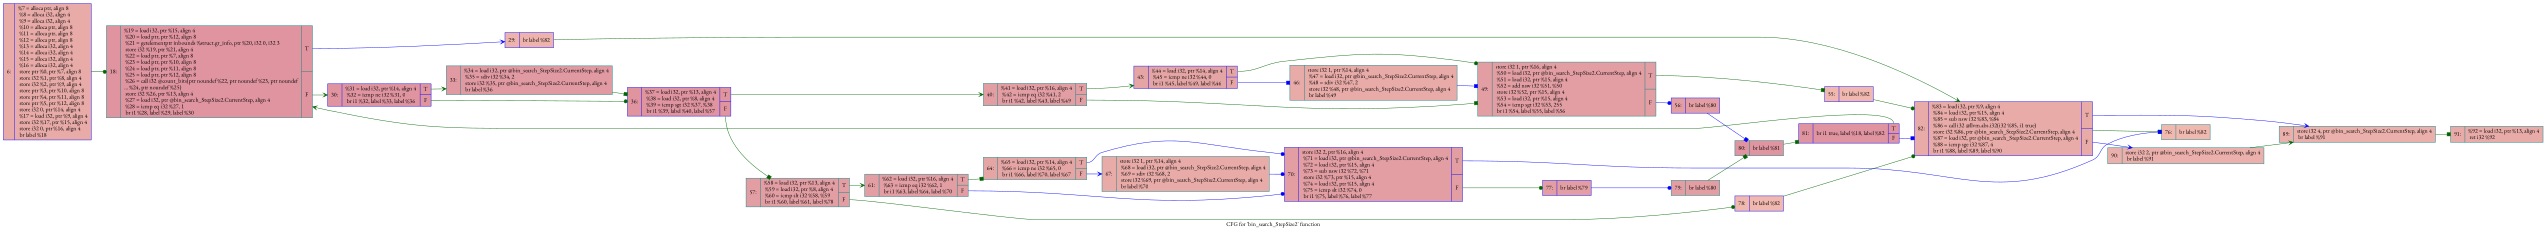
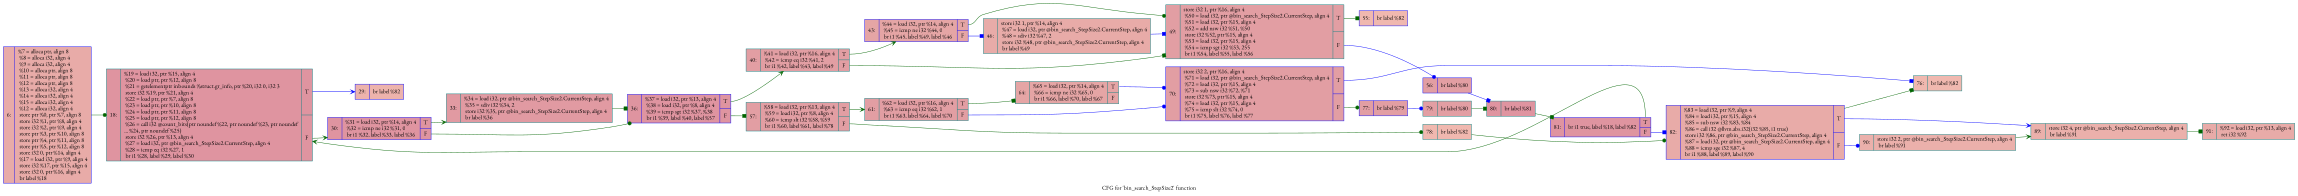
(1261, 37) -> none
(46, 65) -> (46, 108)
(1892, 104) -> none
(2112, 145) -> (1850, 146)
(1186, 174) -> none
(1759, 204) -> (1447, 132)
